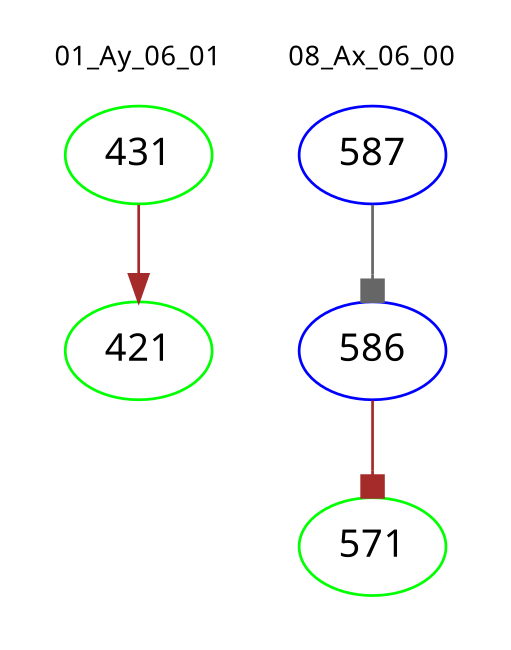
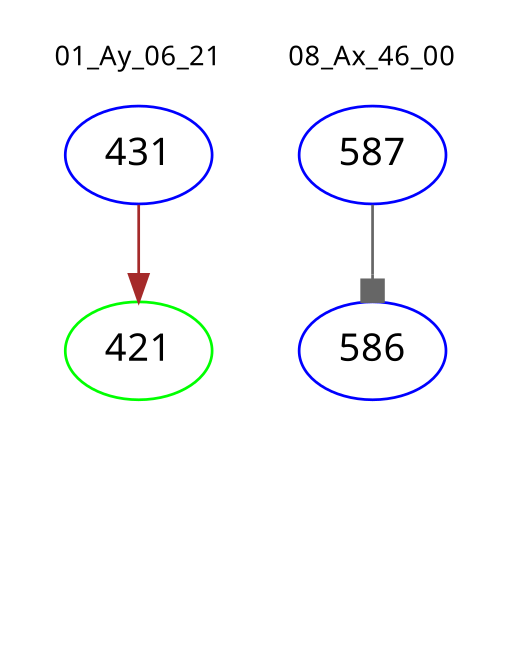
(139, 58) -> (139, 58)
(373, 58) -> (373, 58)
(139, 155) -> (139, 155)
(373, 547) -> none
